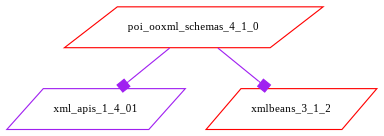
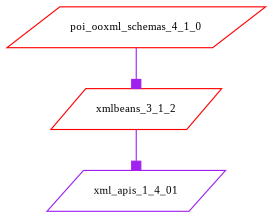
(149, 65) -> (136, 144)
